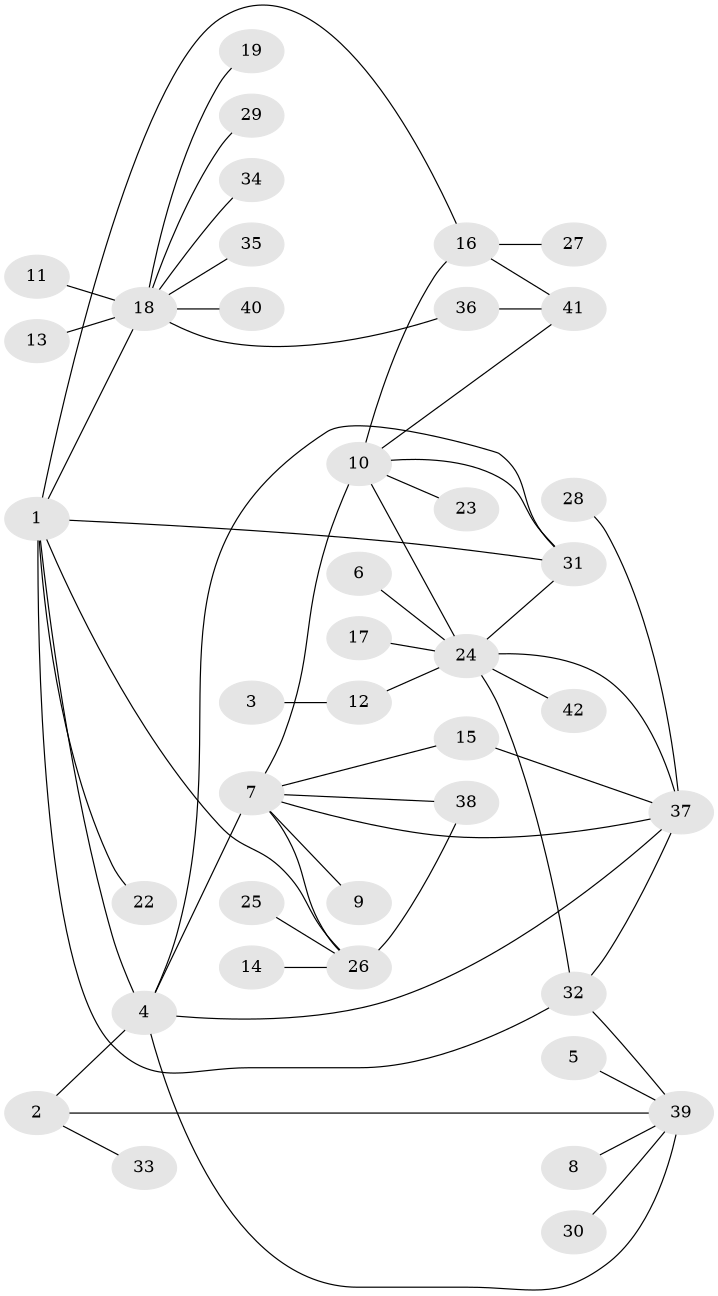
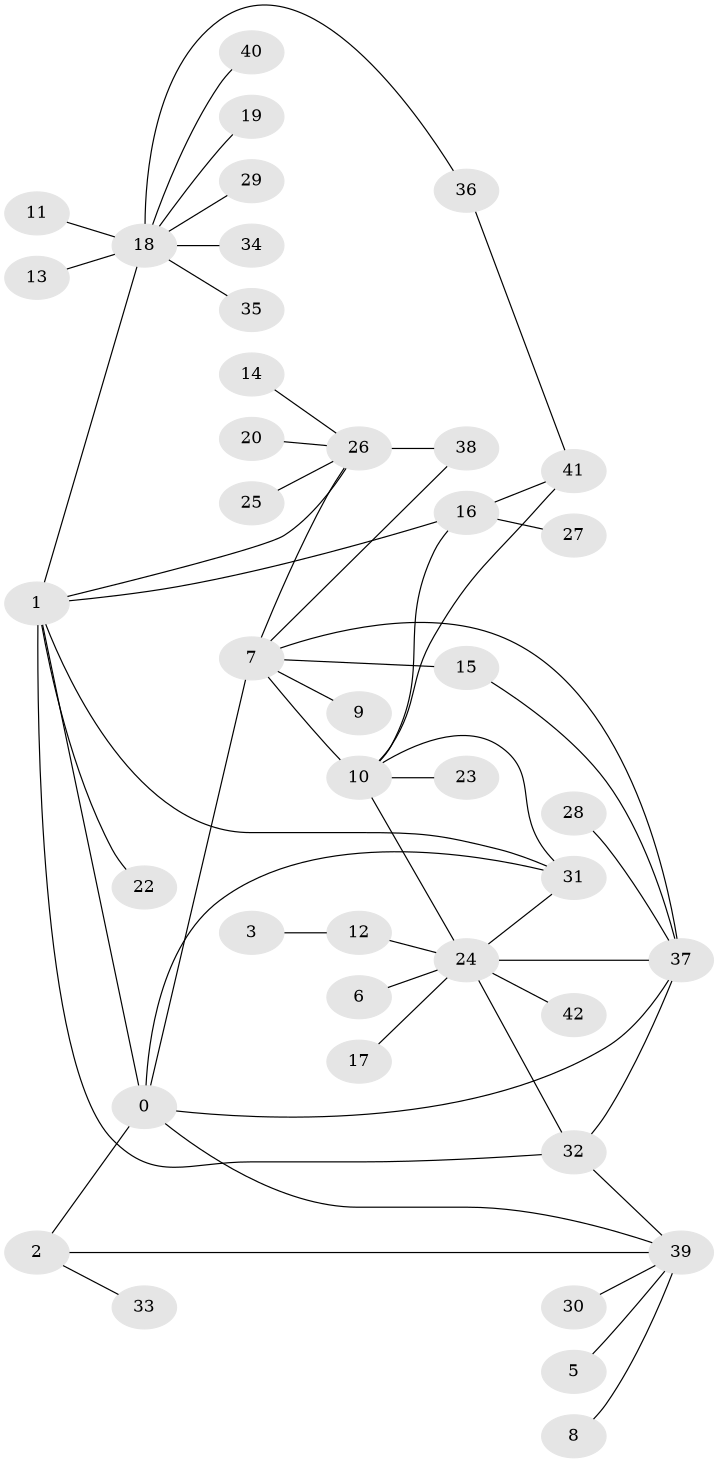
none -> (252, 439)
(144, 1013) -> (144, 1107)
